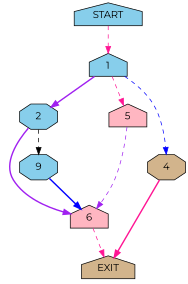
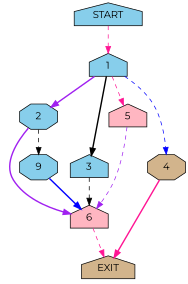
none -> (89, 167)
